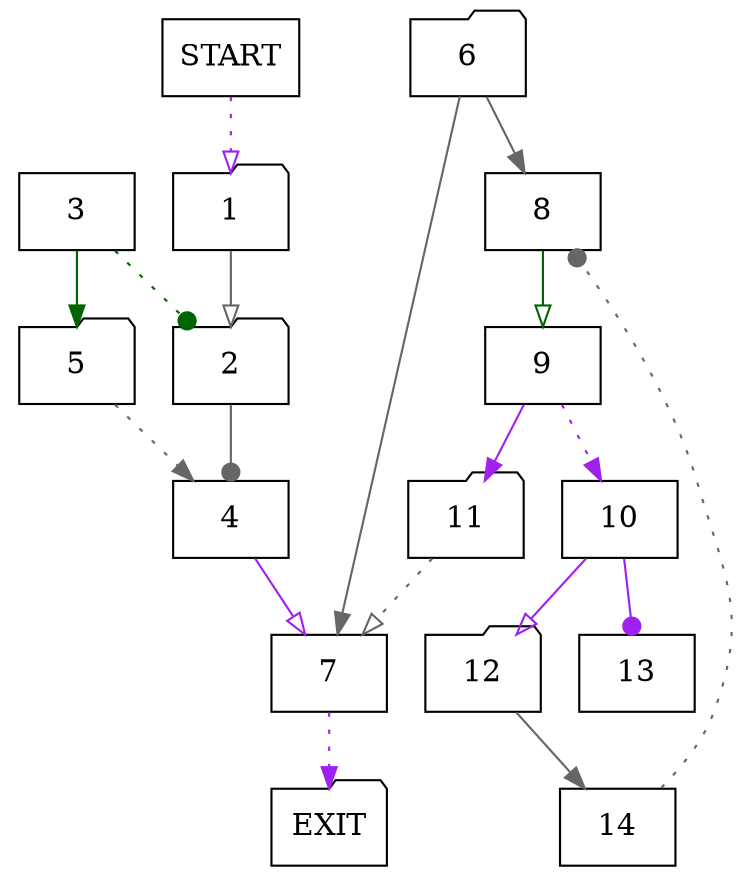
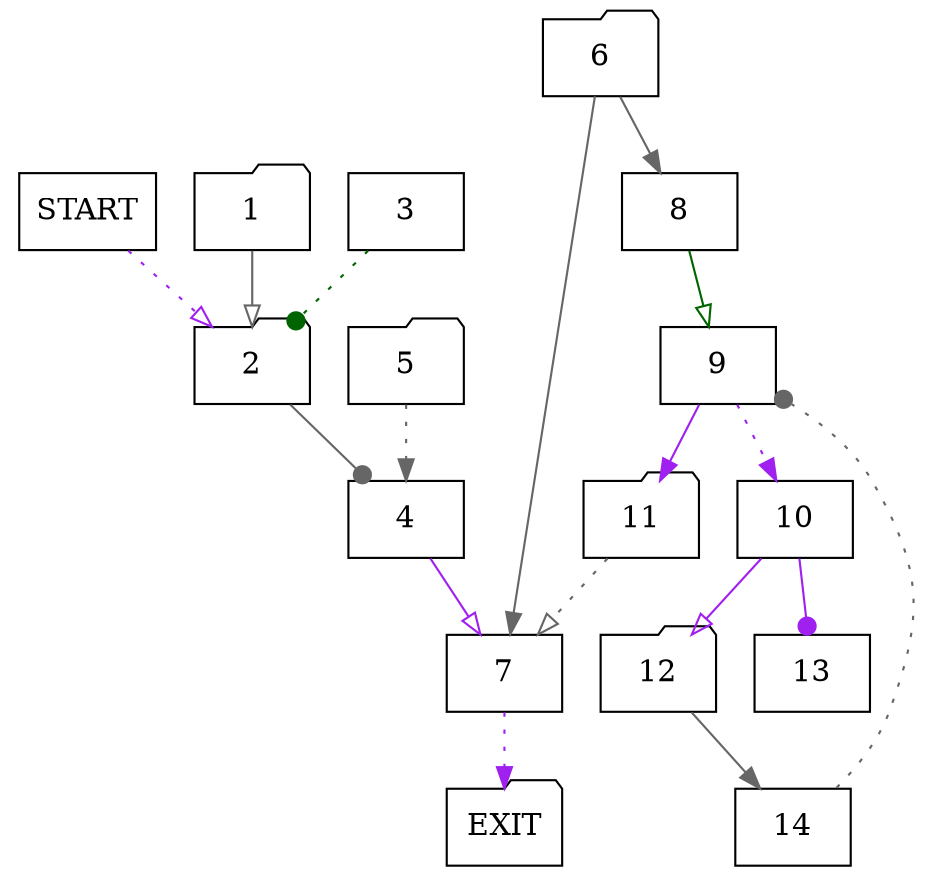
(231, 124) -> (162, 281)
(77, 278) -> none
(709, 522) -> (912, 584)
